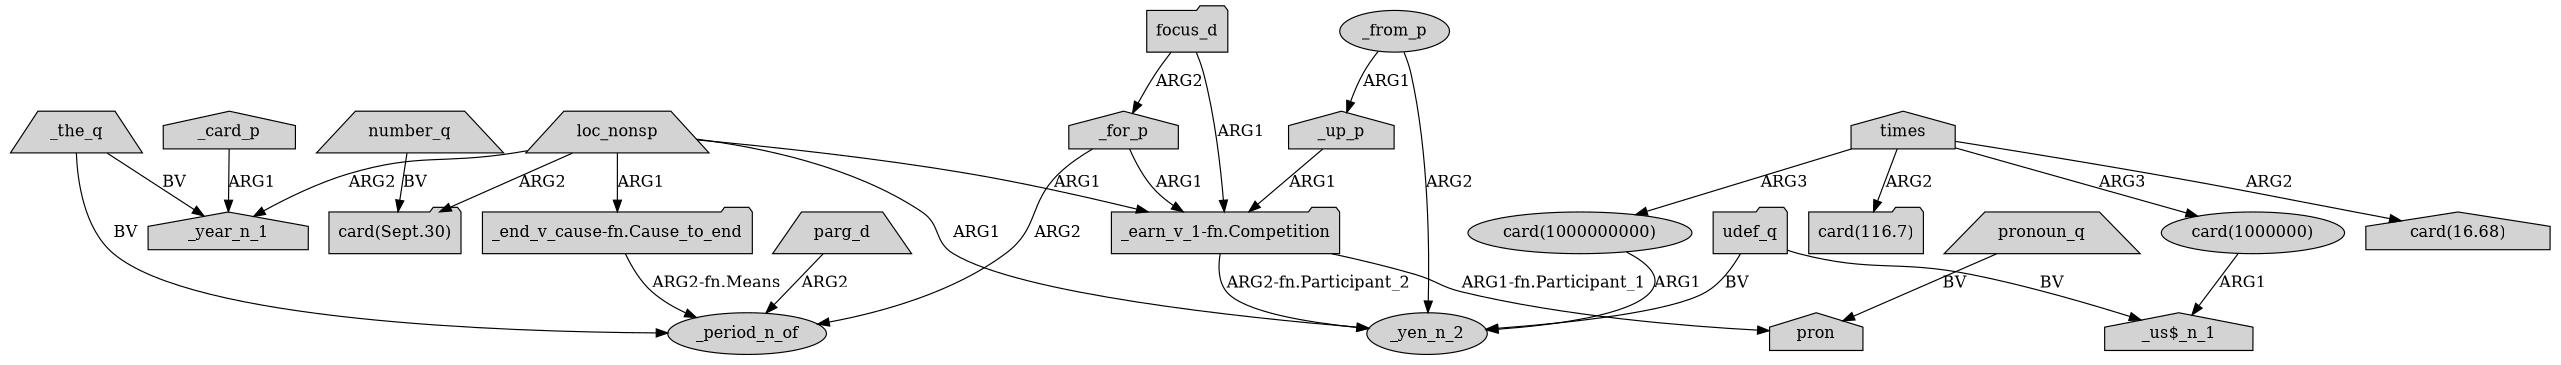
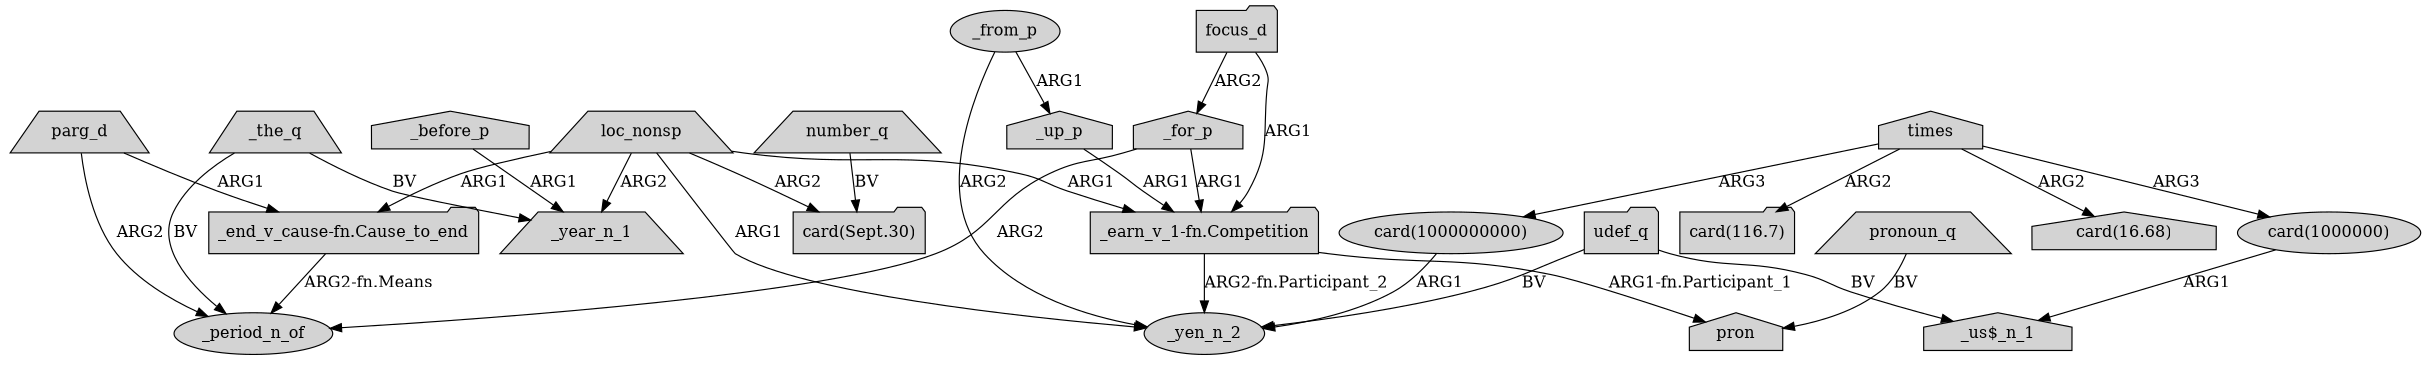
(229, 132) -> (450, 132)
none -> (188, 180)
(228, 233) -> (592, 233)
